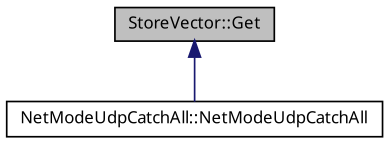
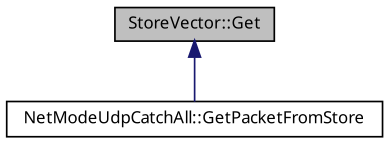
(195, 119) -> (195, 119)
